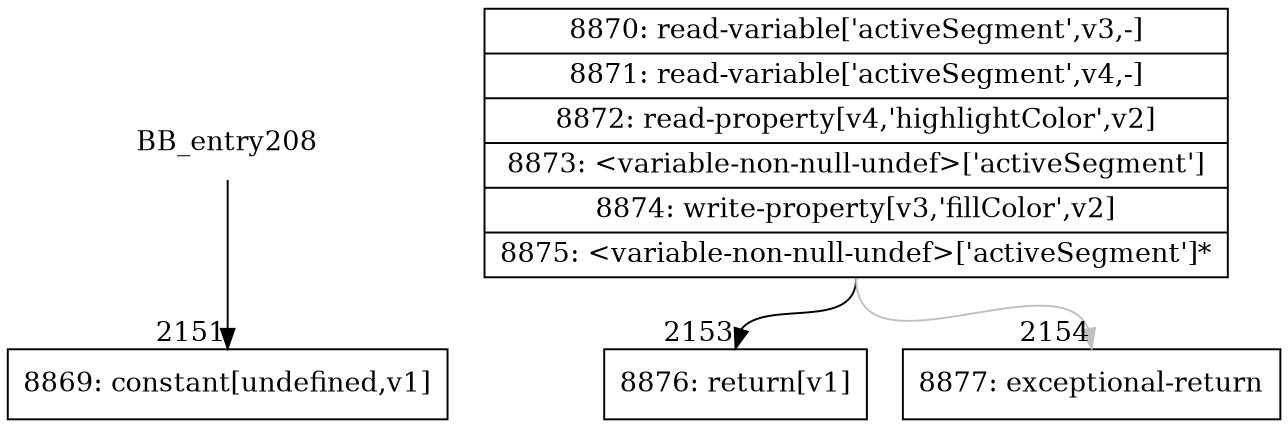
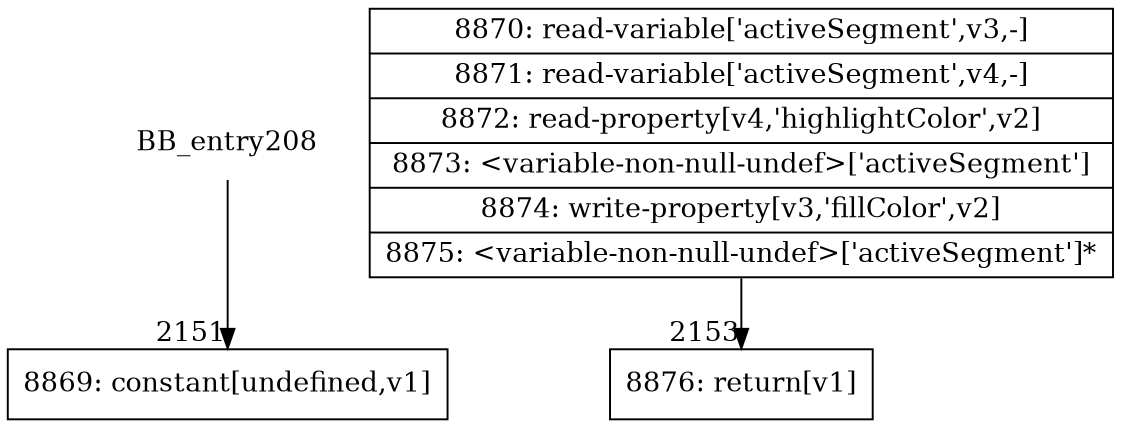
(1092, 384) -> none
